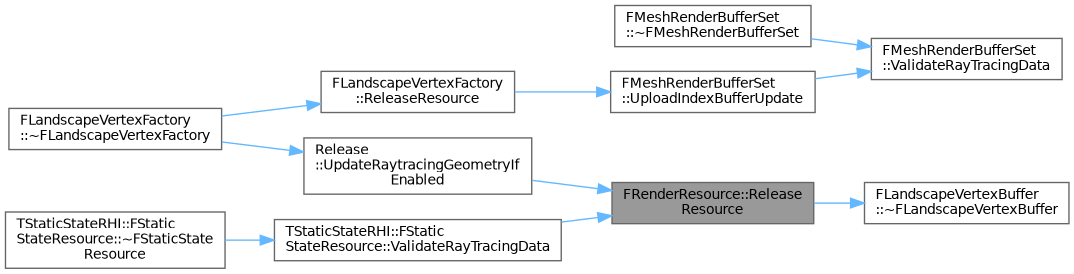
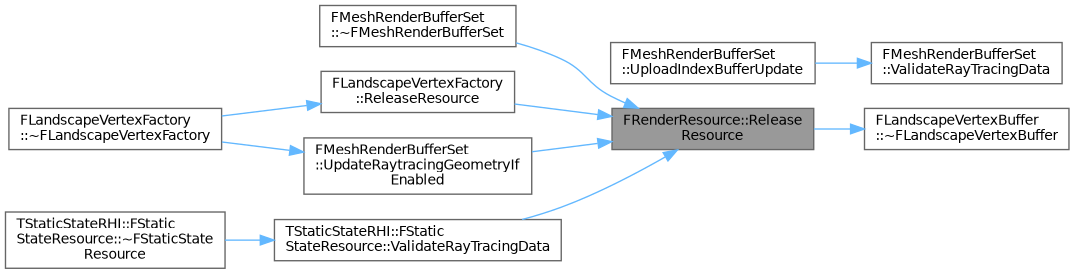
(834, 42) -> (574, 67)
(556, 92) -> (556, 109)
(418, 166) -> (418, 166)
